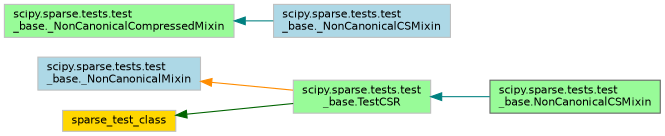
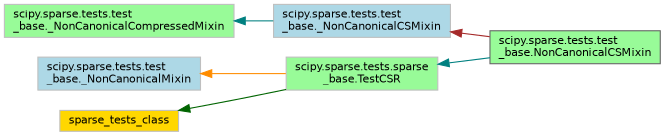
none -> (476, 35)
(362, 97) -> (362, 74)
(119, 121) -> (119, 121)
